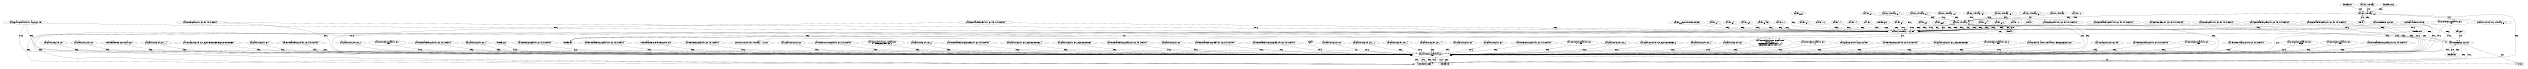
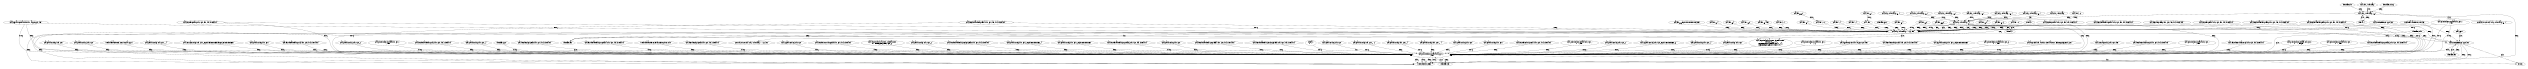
(1896, 16) -> (1868, 17)
(1833, 29) -> (1809, 18)
